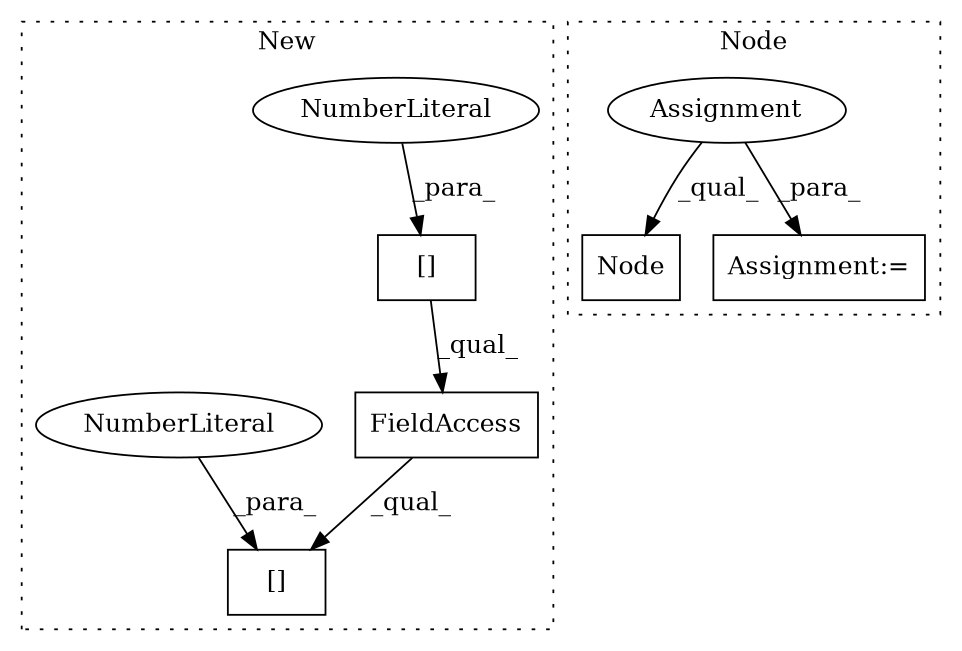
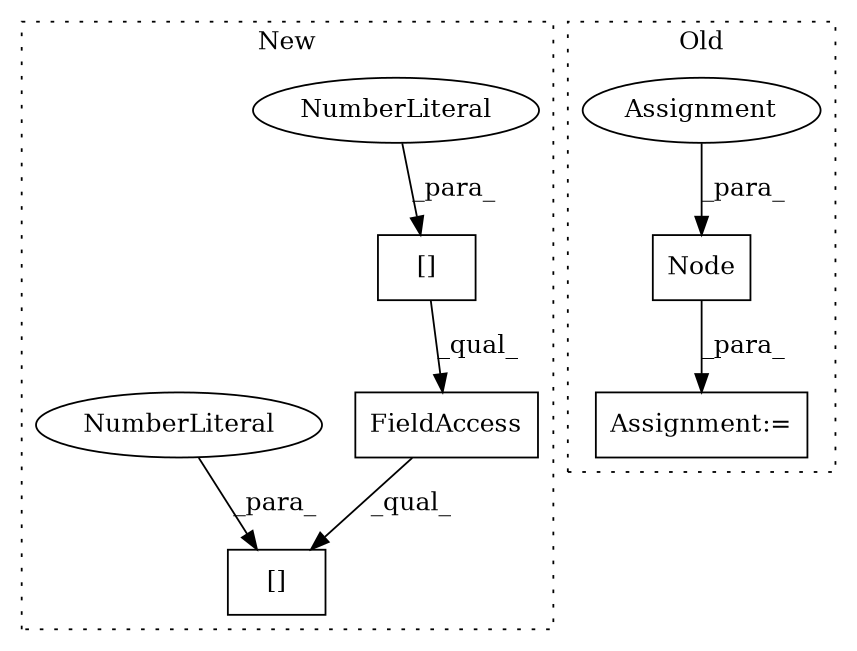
(754, 42) -> (702, 42)
(768, 181) -> (702, 337)
(719, 189) -> (743, 189)
